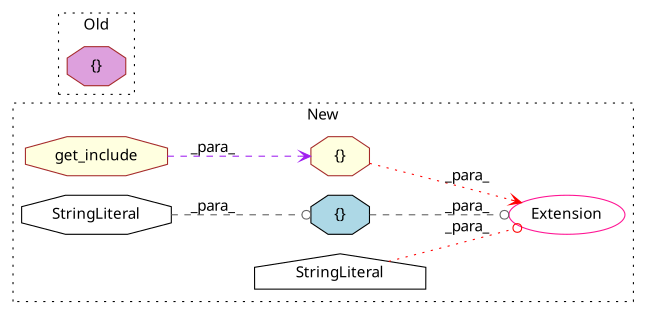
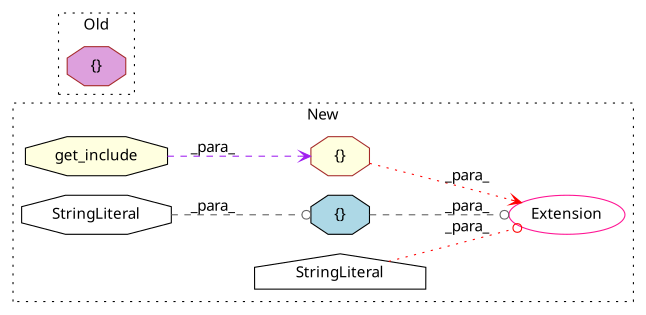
(96, 156) -> (96, 156)
